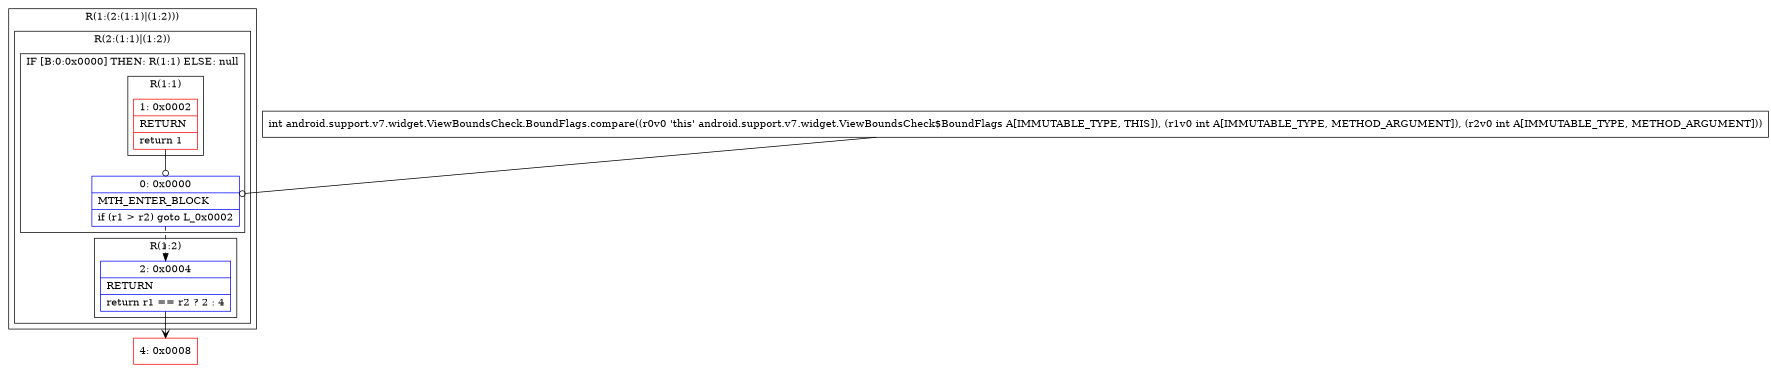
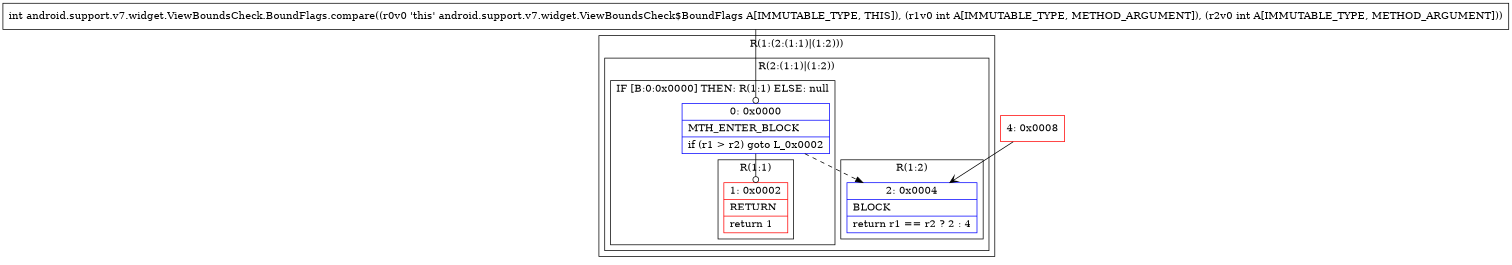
(166, 160) -> (756, 165)
(130, 286) -> (872, 207)
(166, 321) -> (977, 165)
